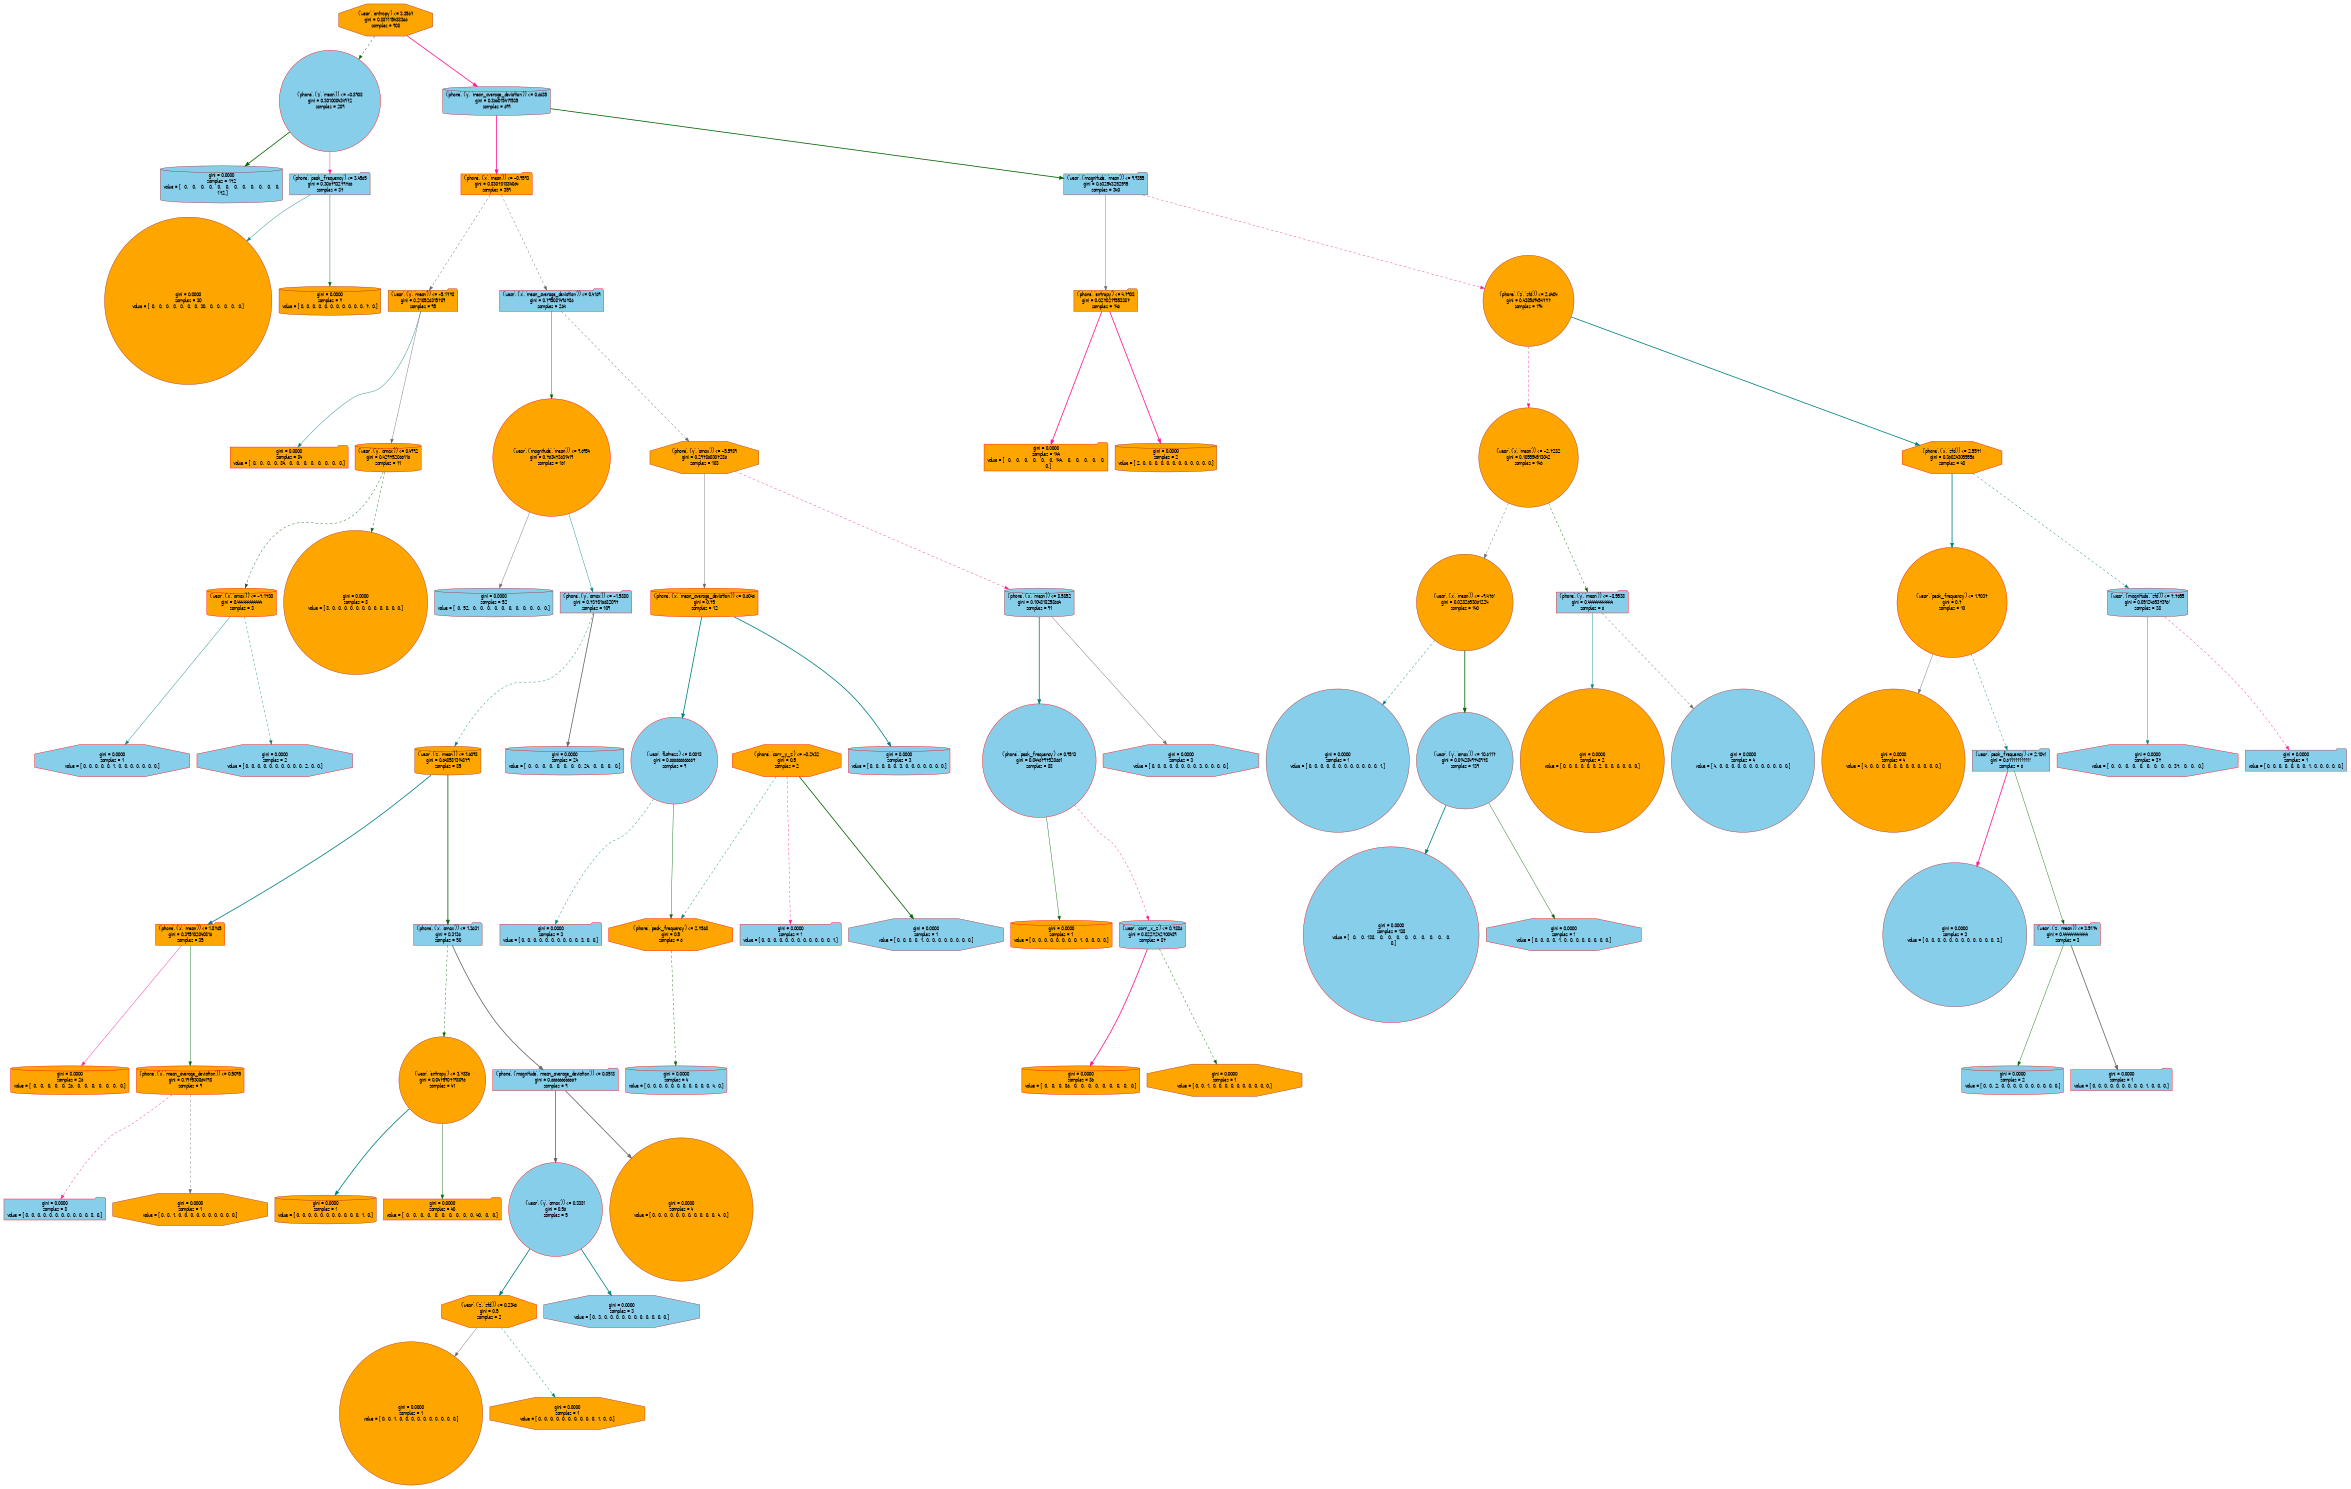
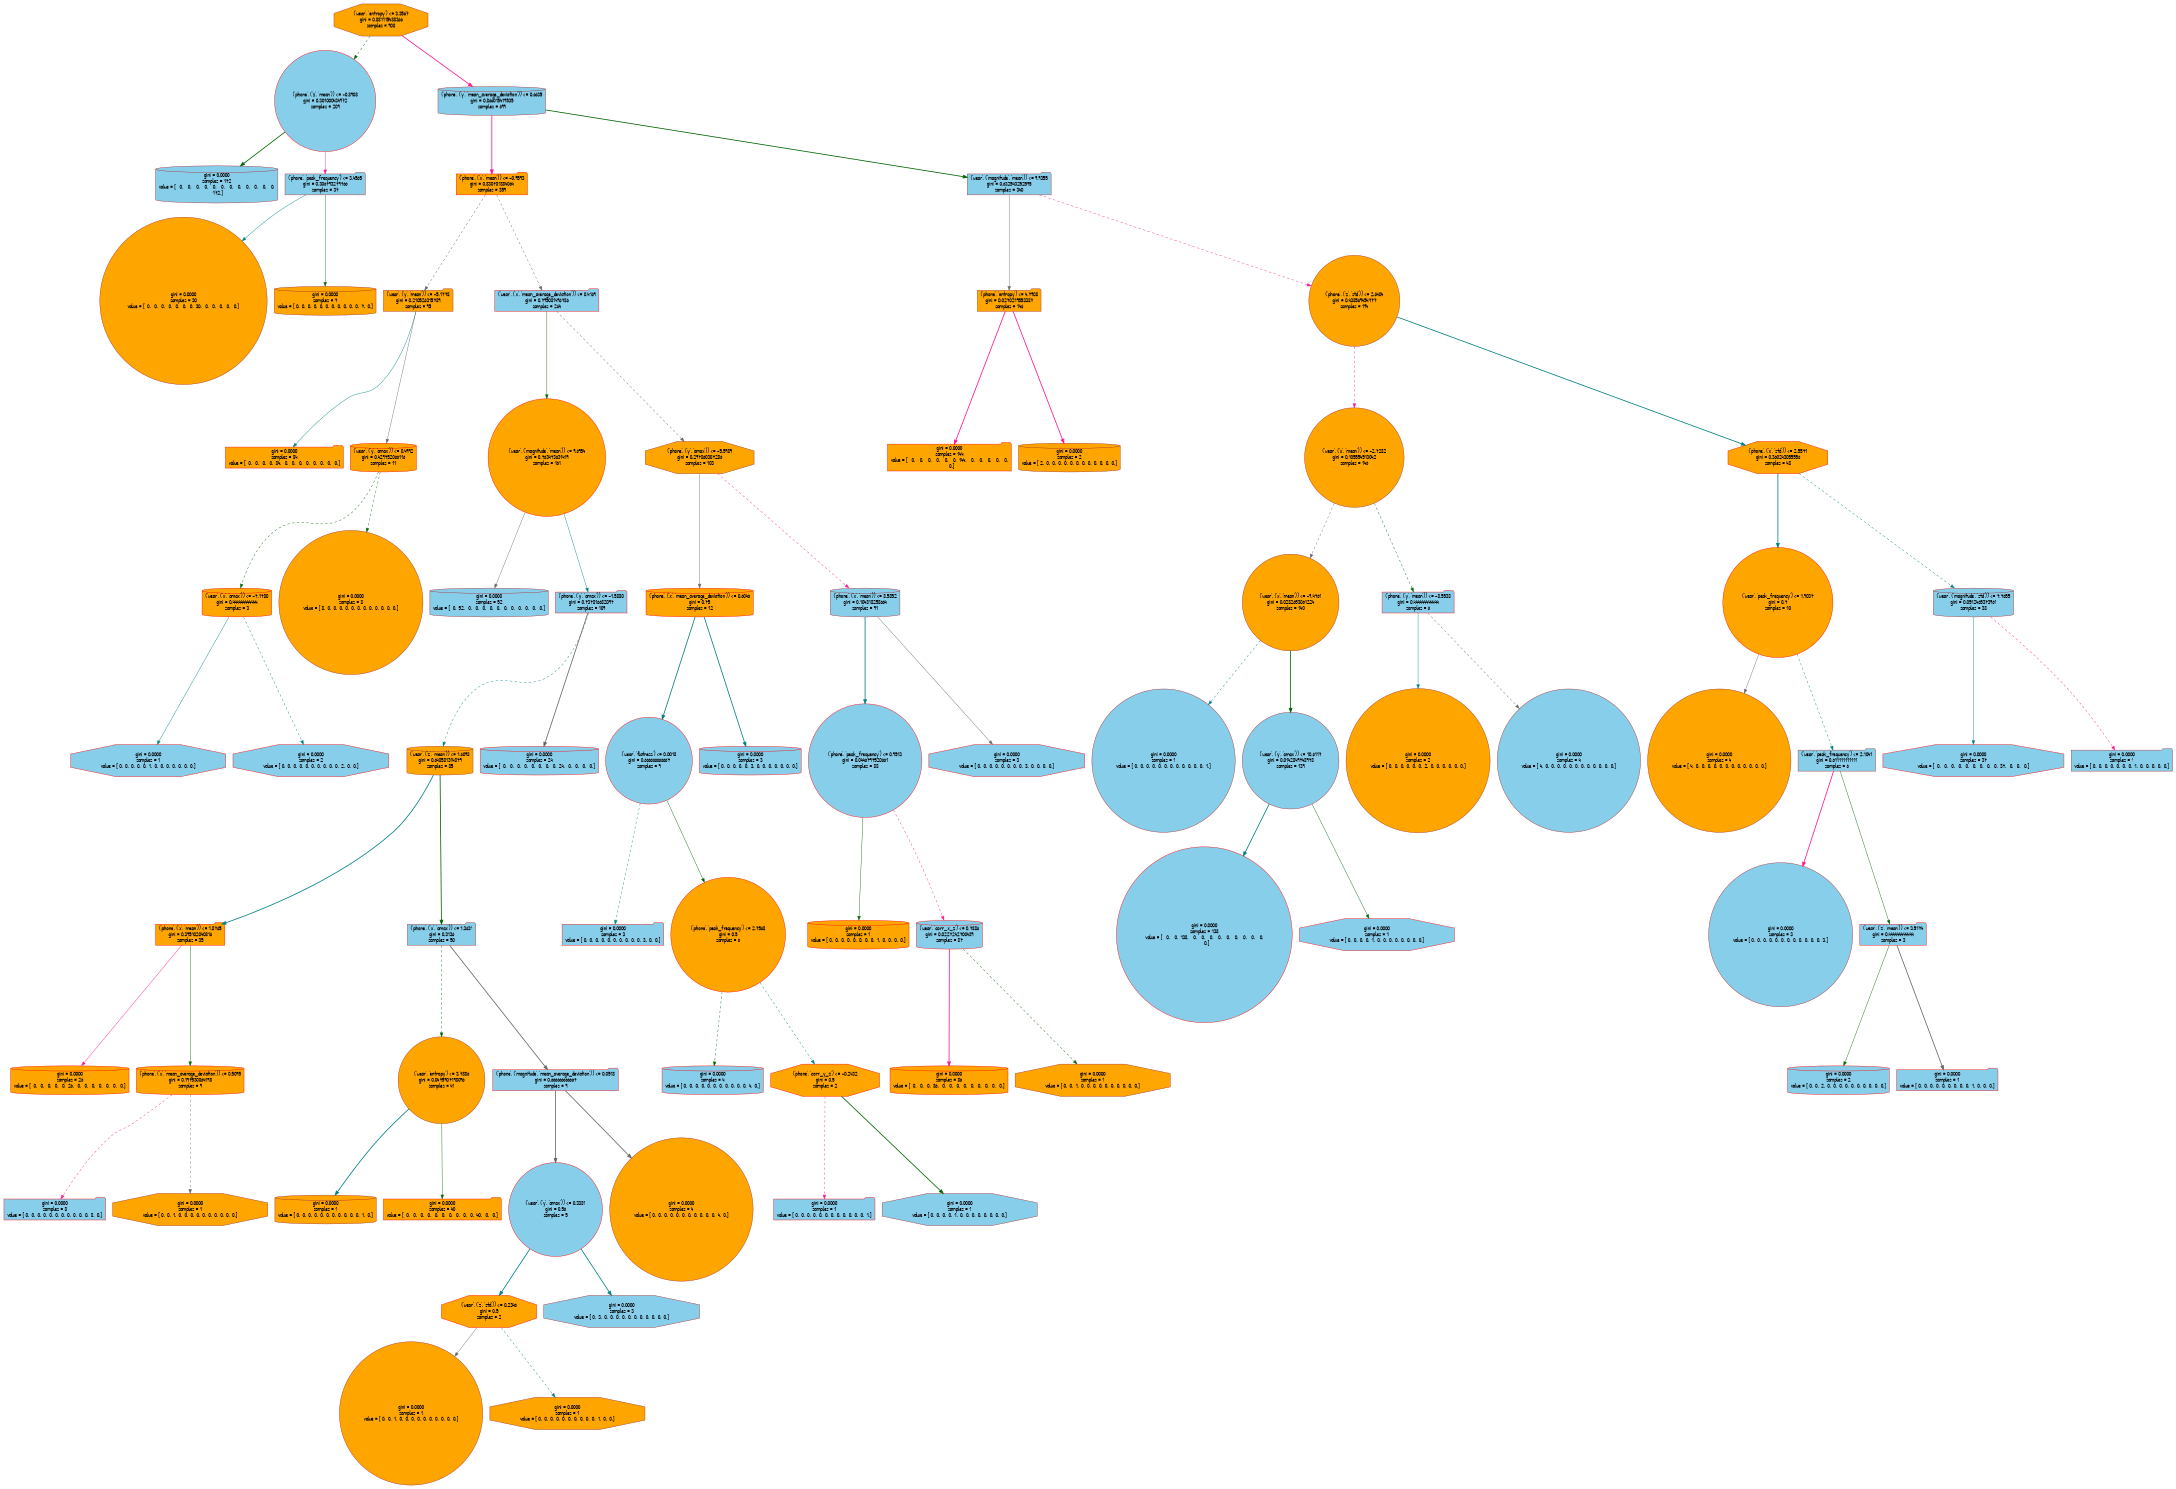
(730, 846) -> (786, 1022)
(671, 935) -> (728, 935)
